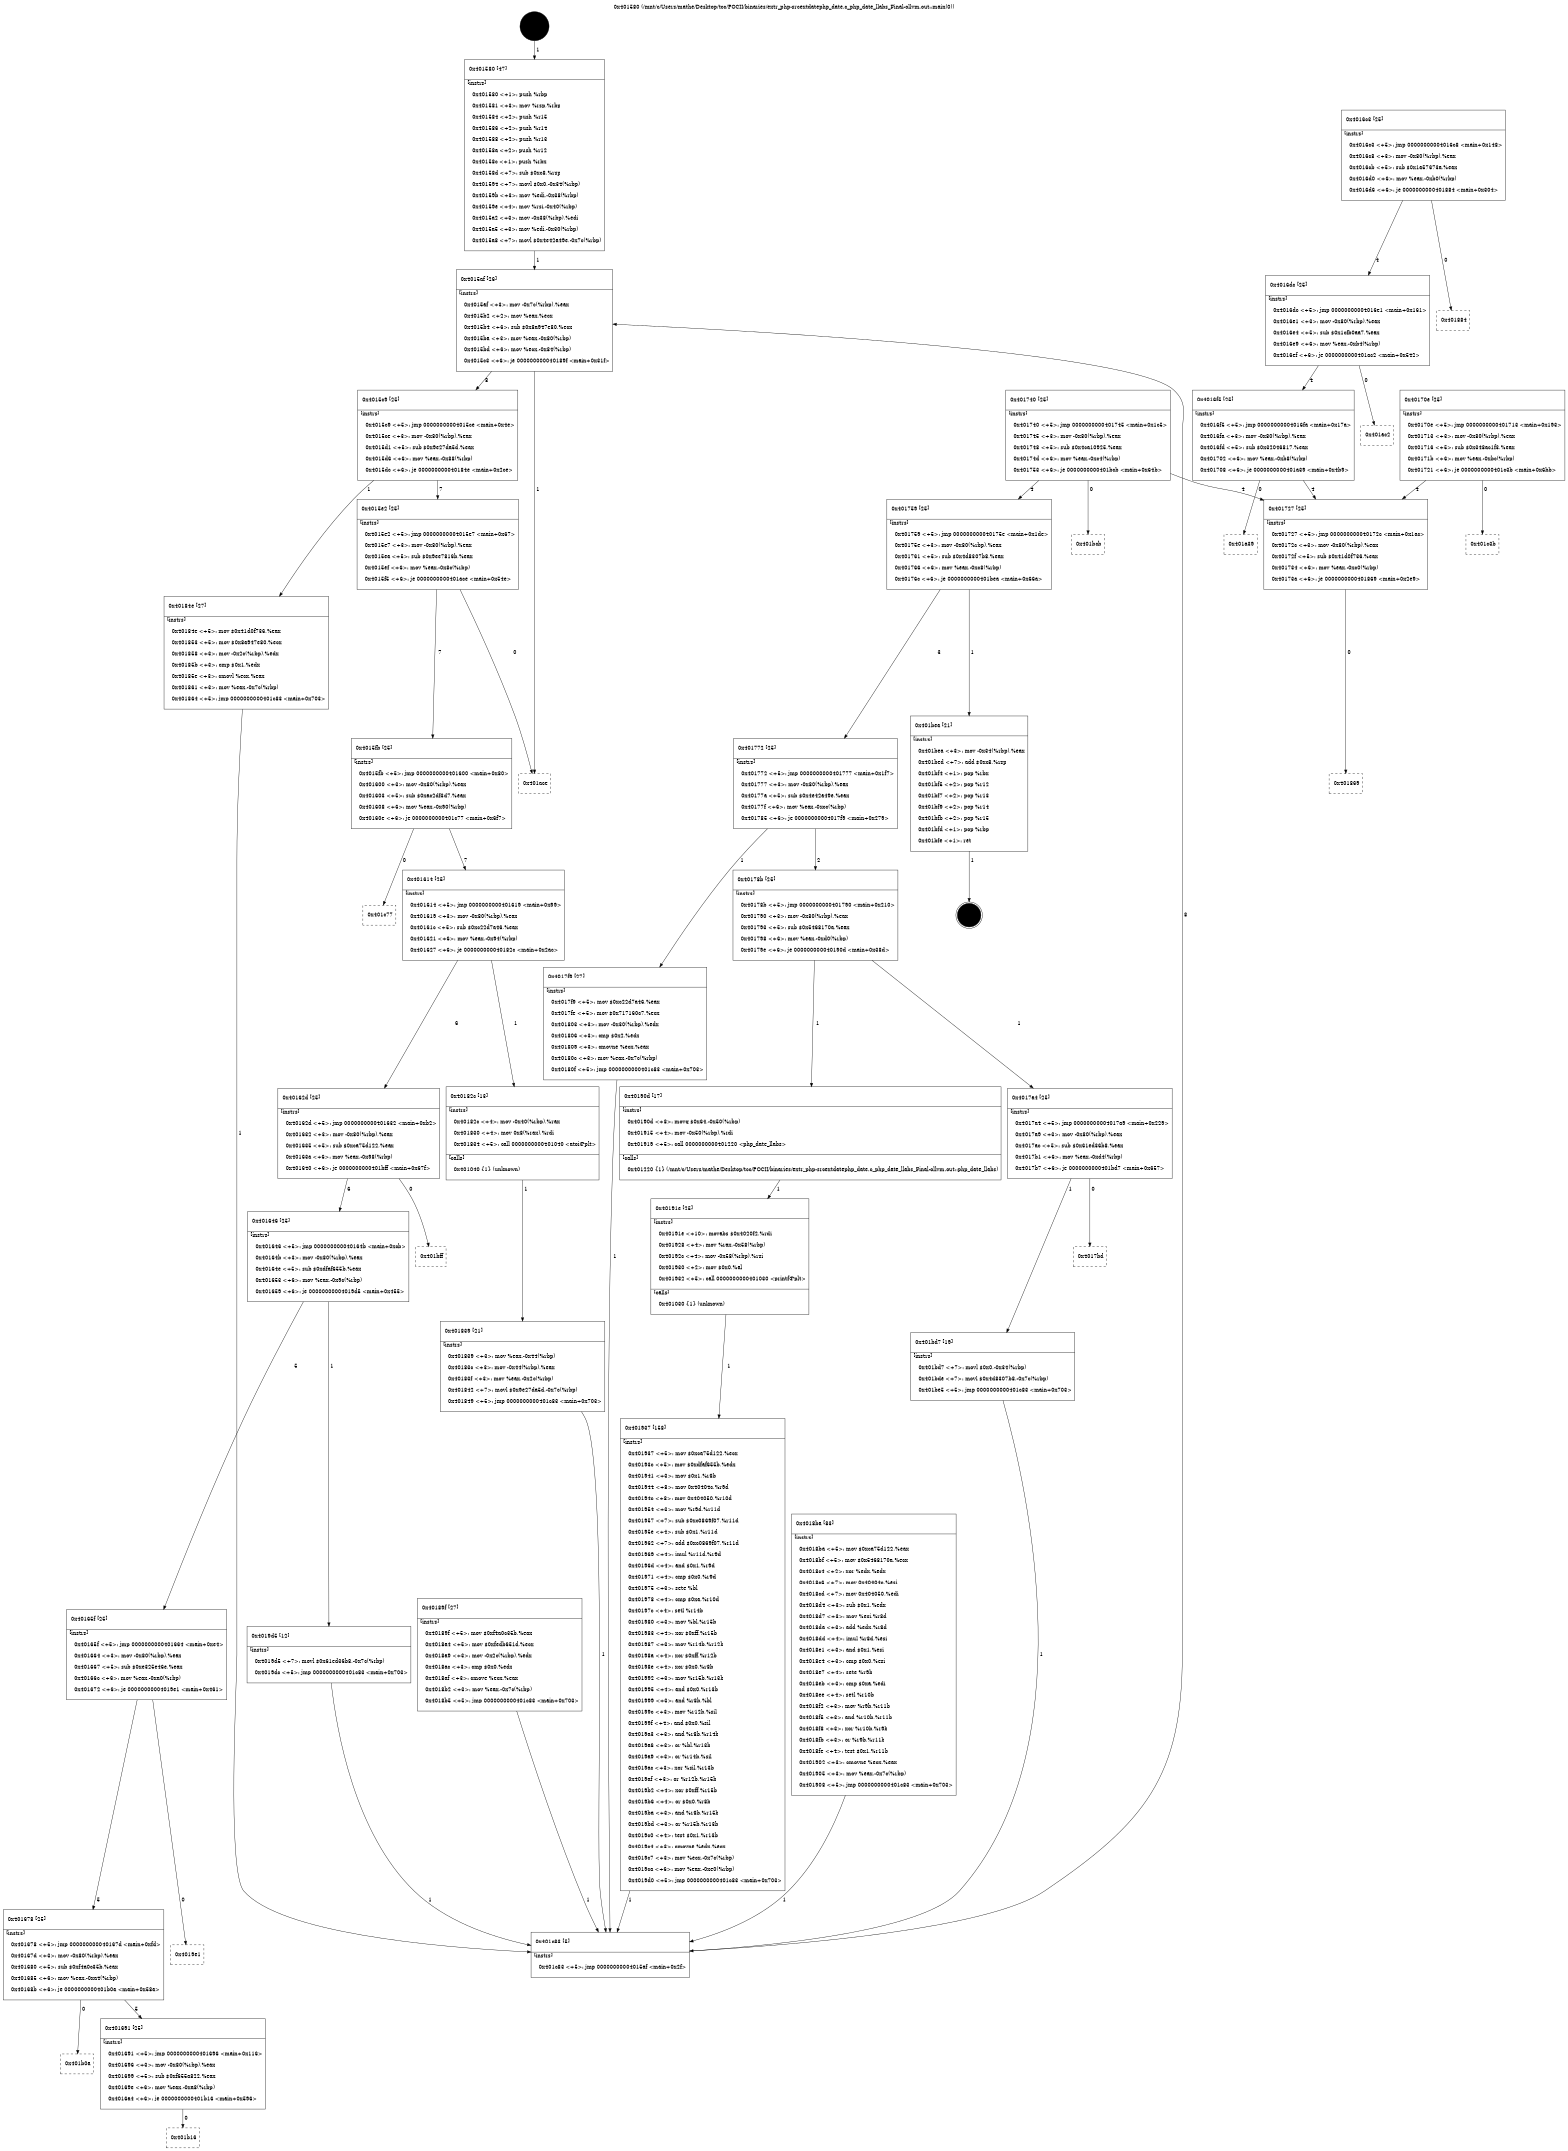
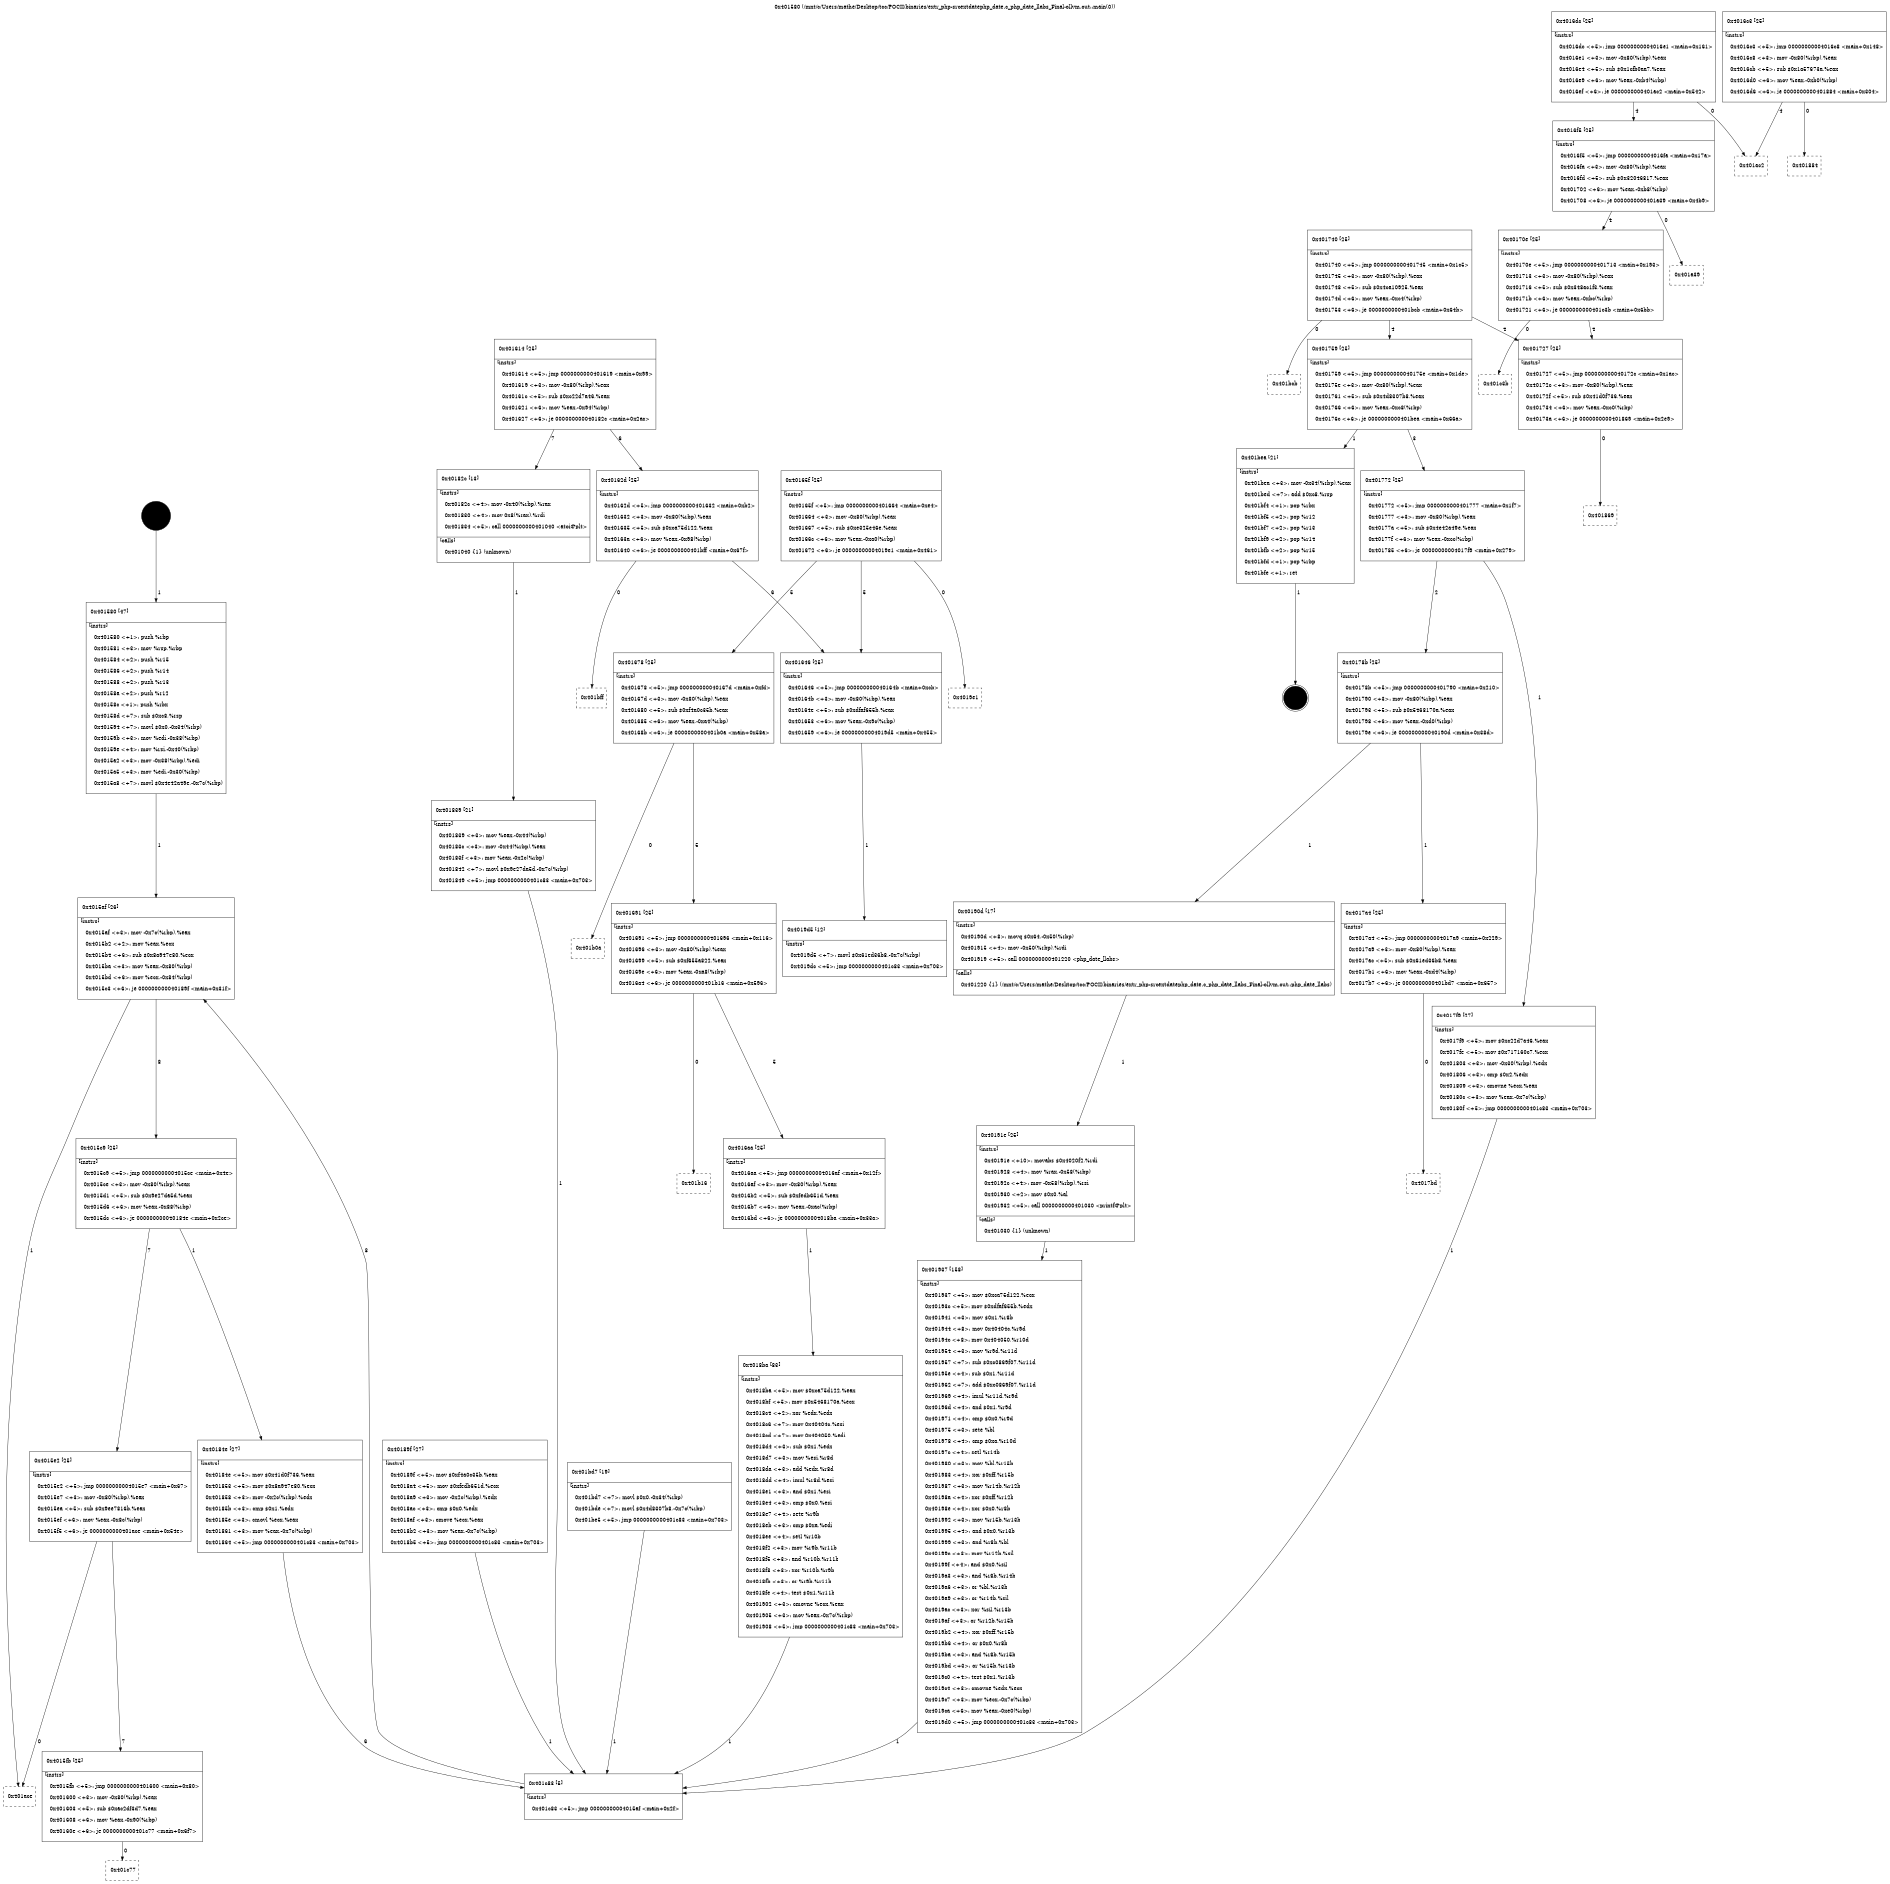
(1386, 236) -> (1770, 127)
(1309, 488) -> (1608, 219)
(457, 848) -> none
(515, 1024) -> (552, 439)
(239, 1133) -> (365, 1742)
none -> (804, 1184)
(1040, 1254) -> none
(229, 1451) -> (861, 605)
(383, 1851) -> none
